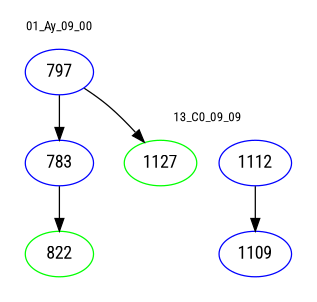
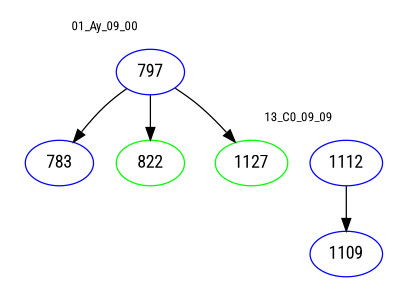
(59, 202) -> (150, 111)
